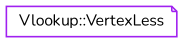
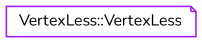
(92, 22) -> (101, 22)
